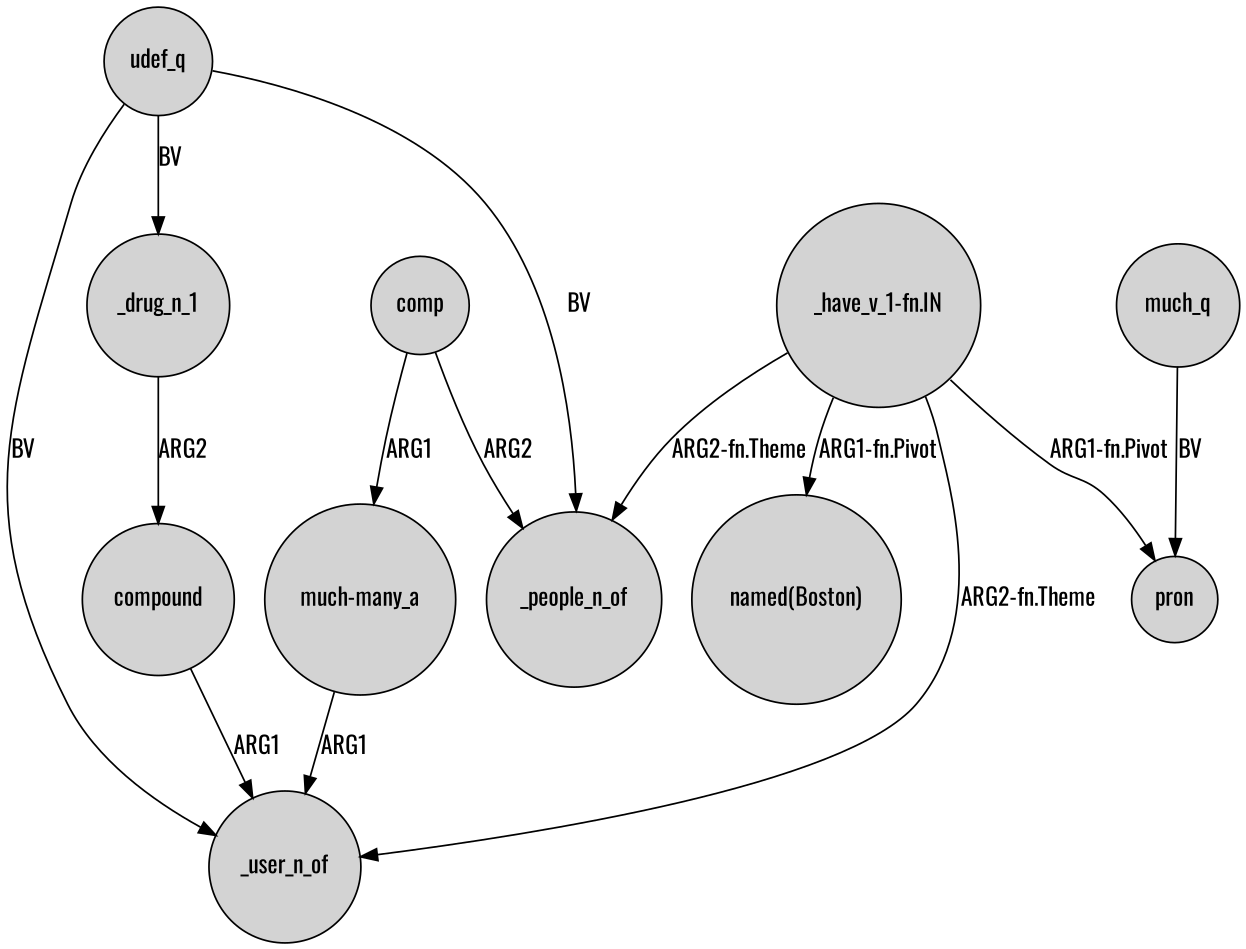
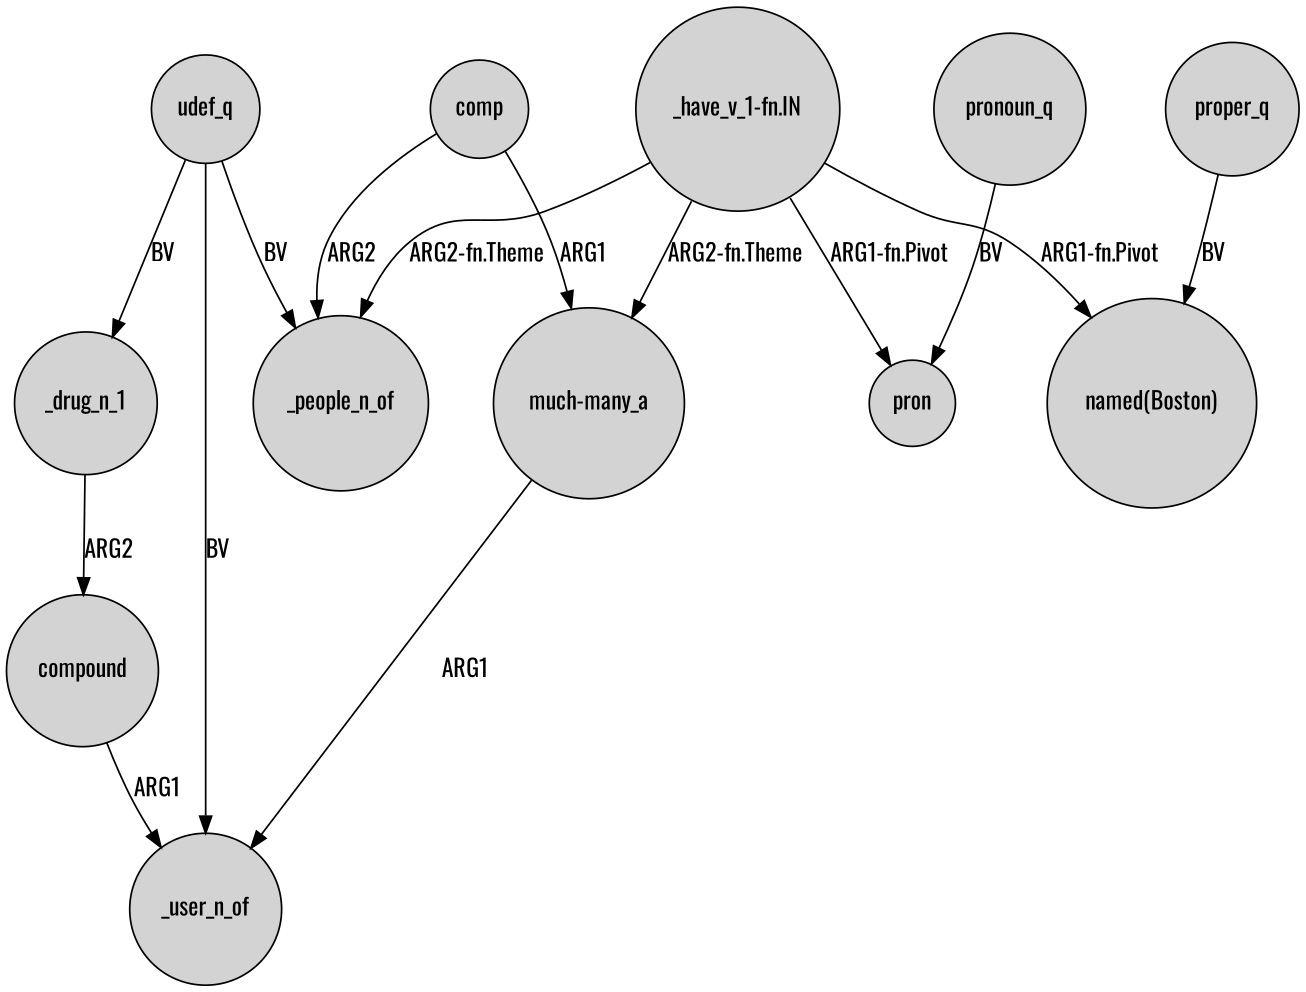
none -> (1232, 109)
(1178, 305) -> (1010, 109)
(811, 764) -> (666, 252)
